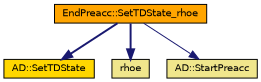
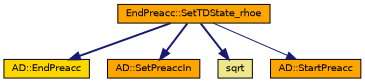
(49, 69) -> (47, 69)
(131, 69) -> (235, 69)
none -> (154, 69)
(212, 69) -> (316, 69)
